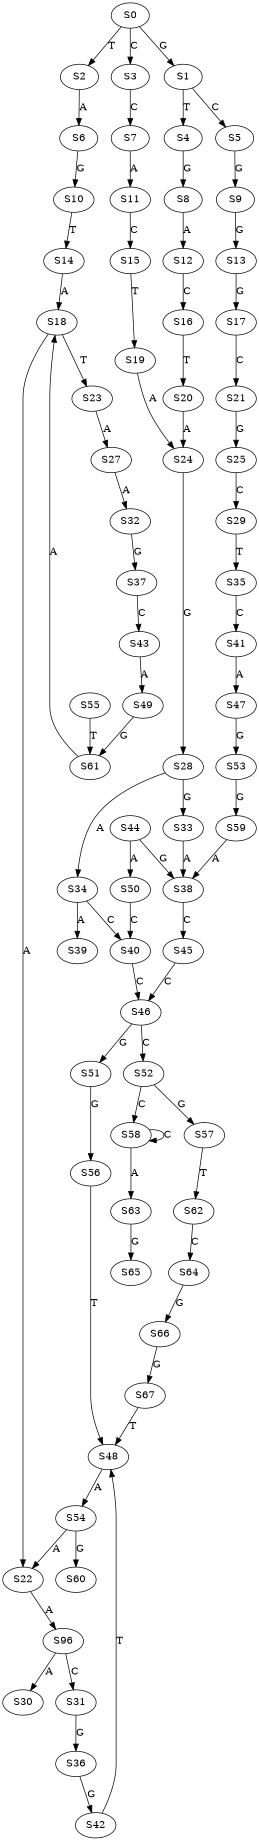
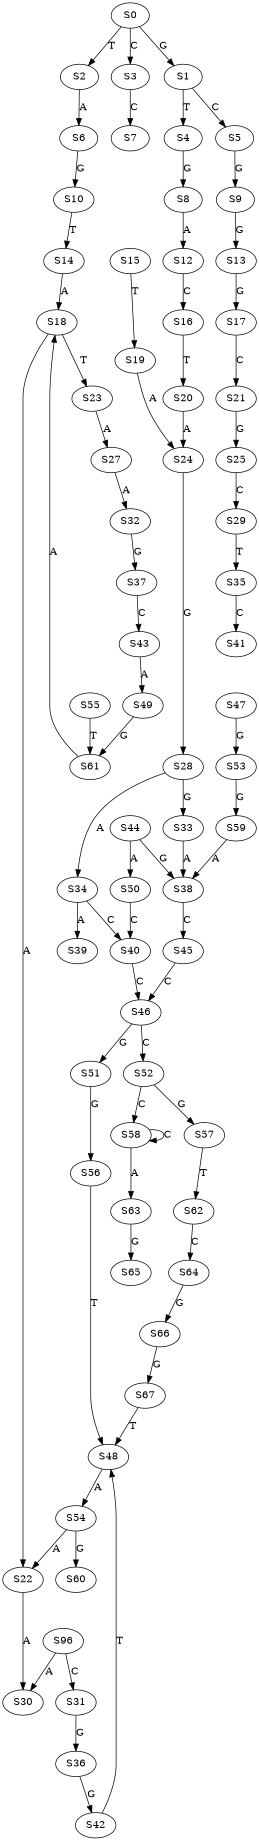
(130, 200) -> none
(236, 671) -> none
(41, 1607) -> (23, 1638)
